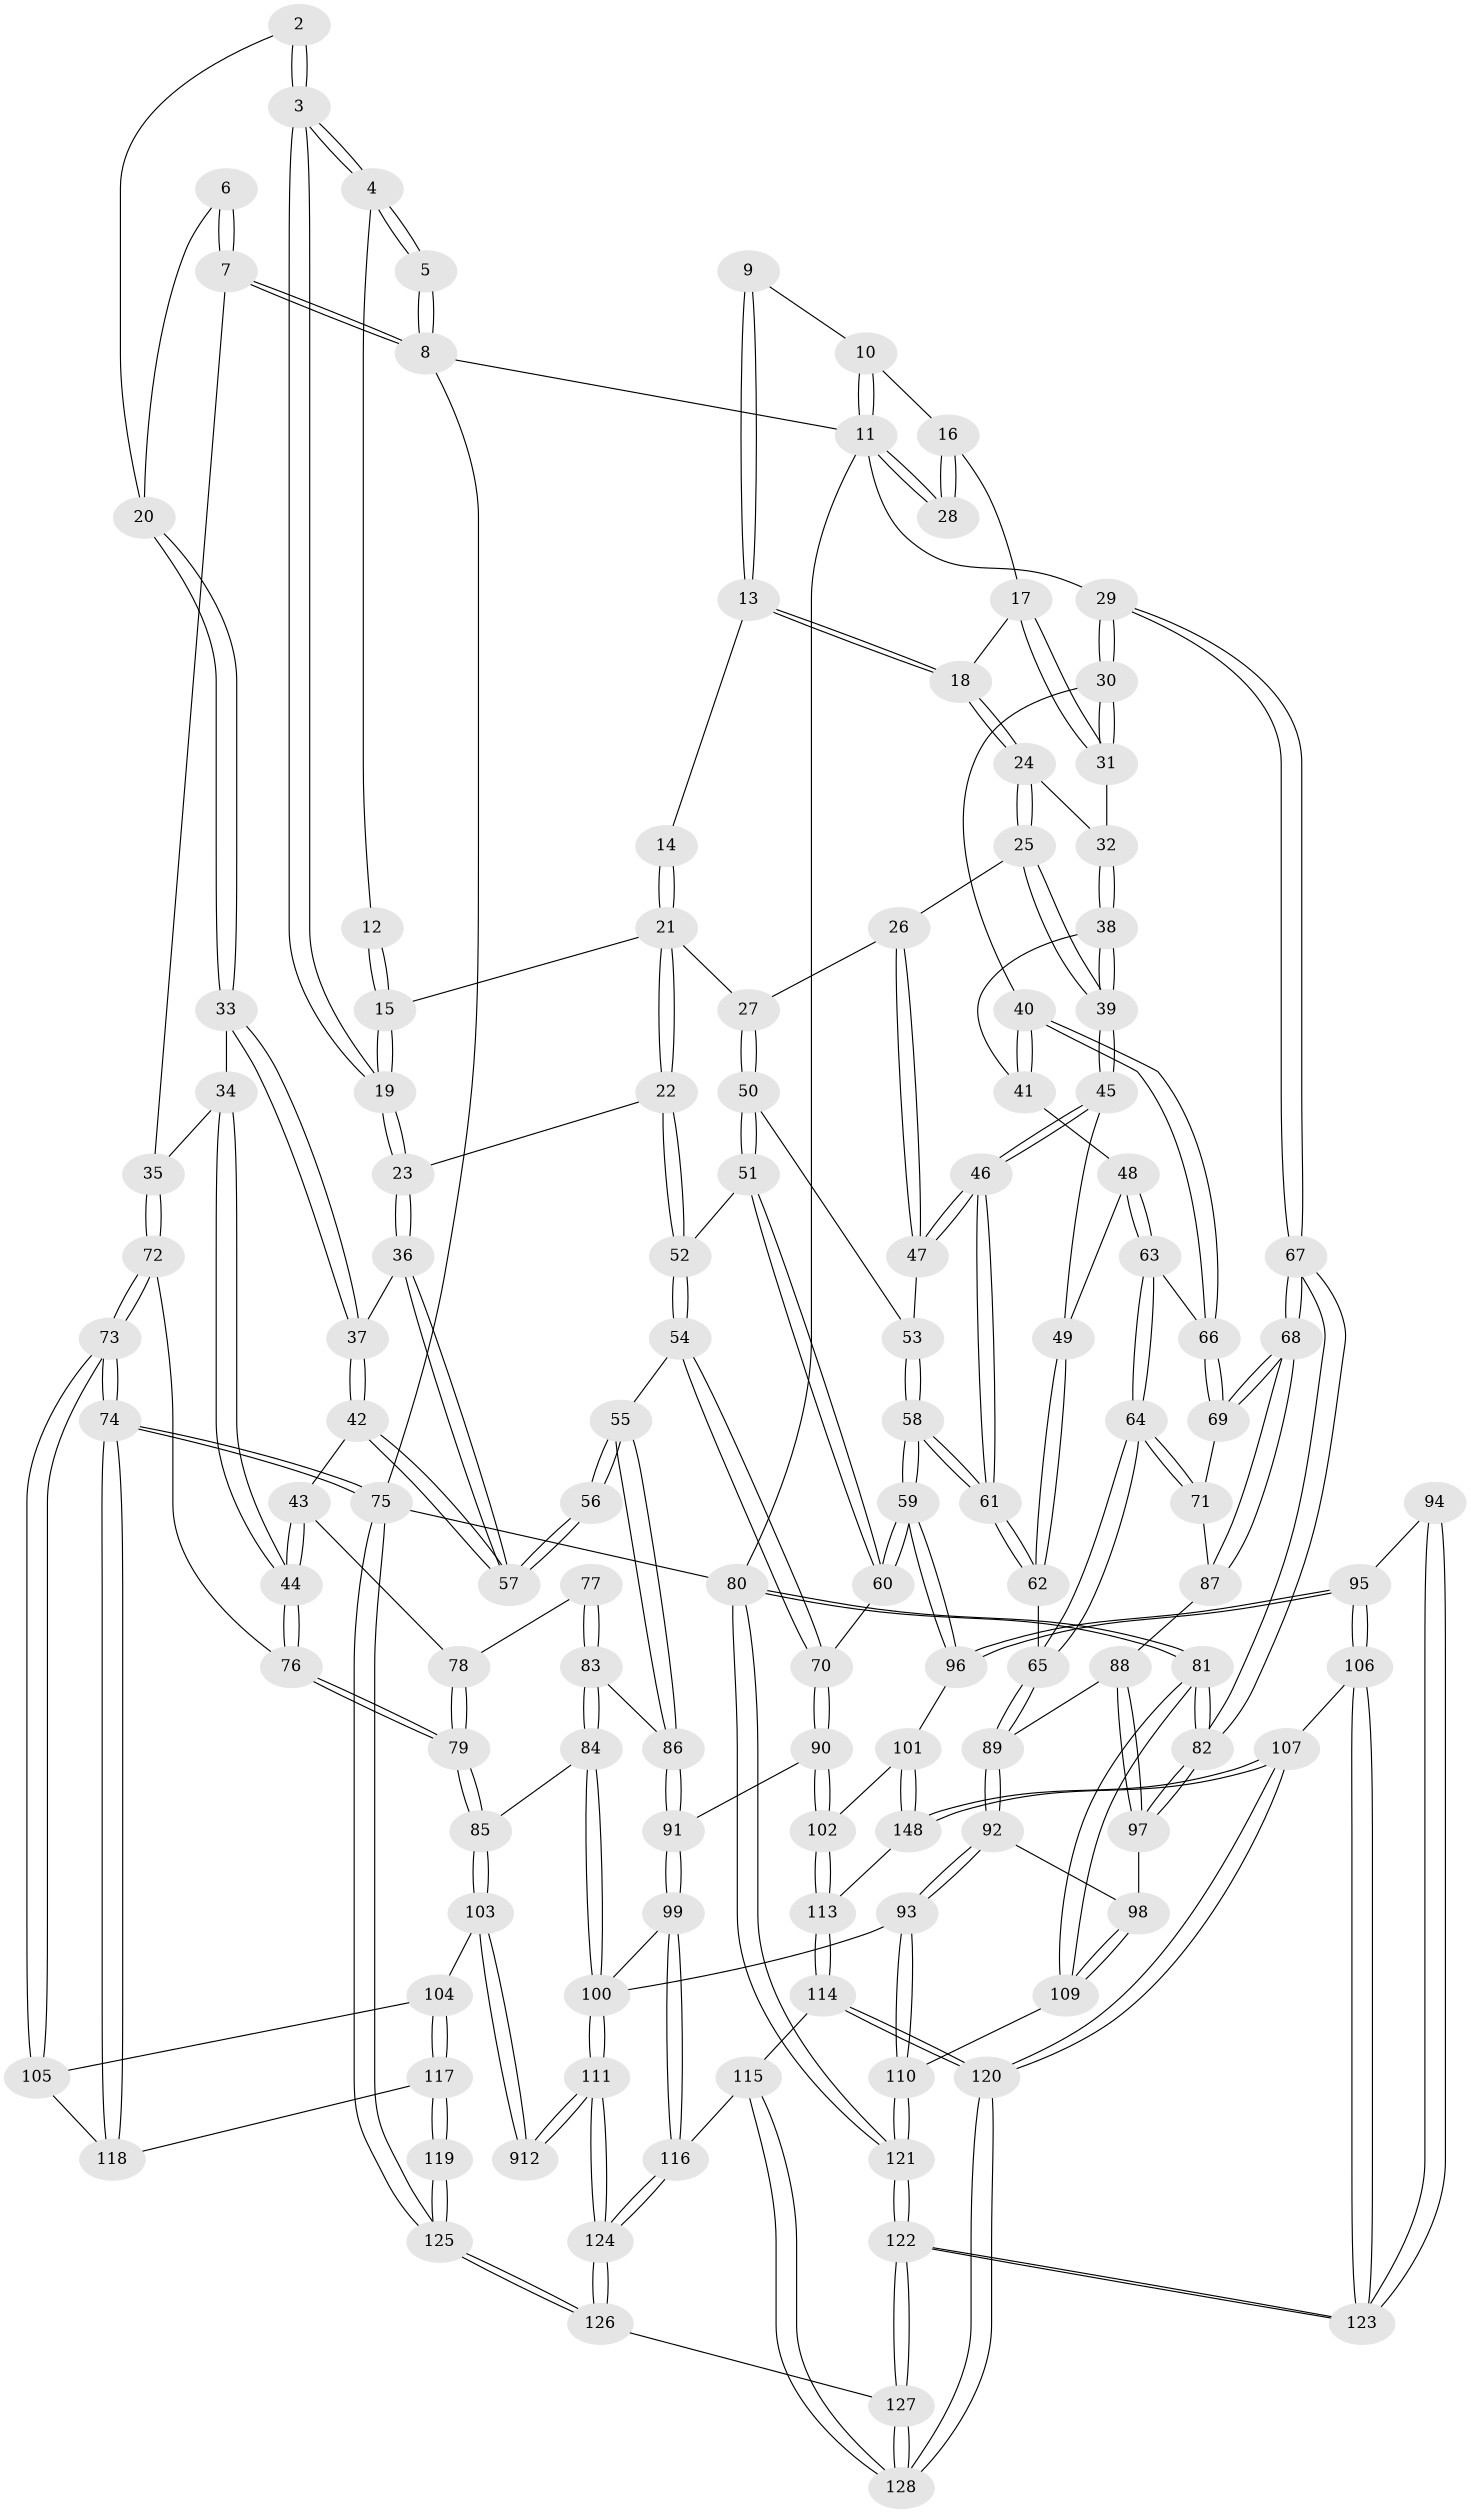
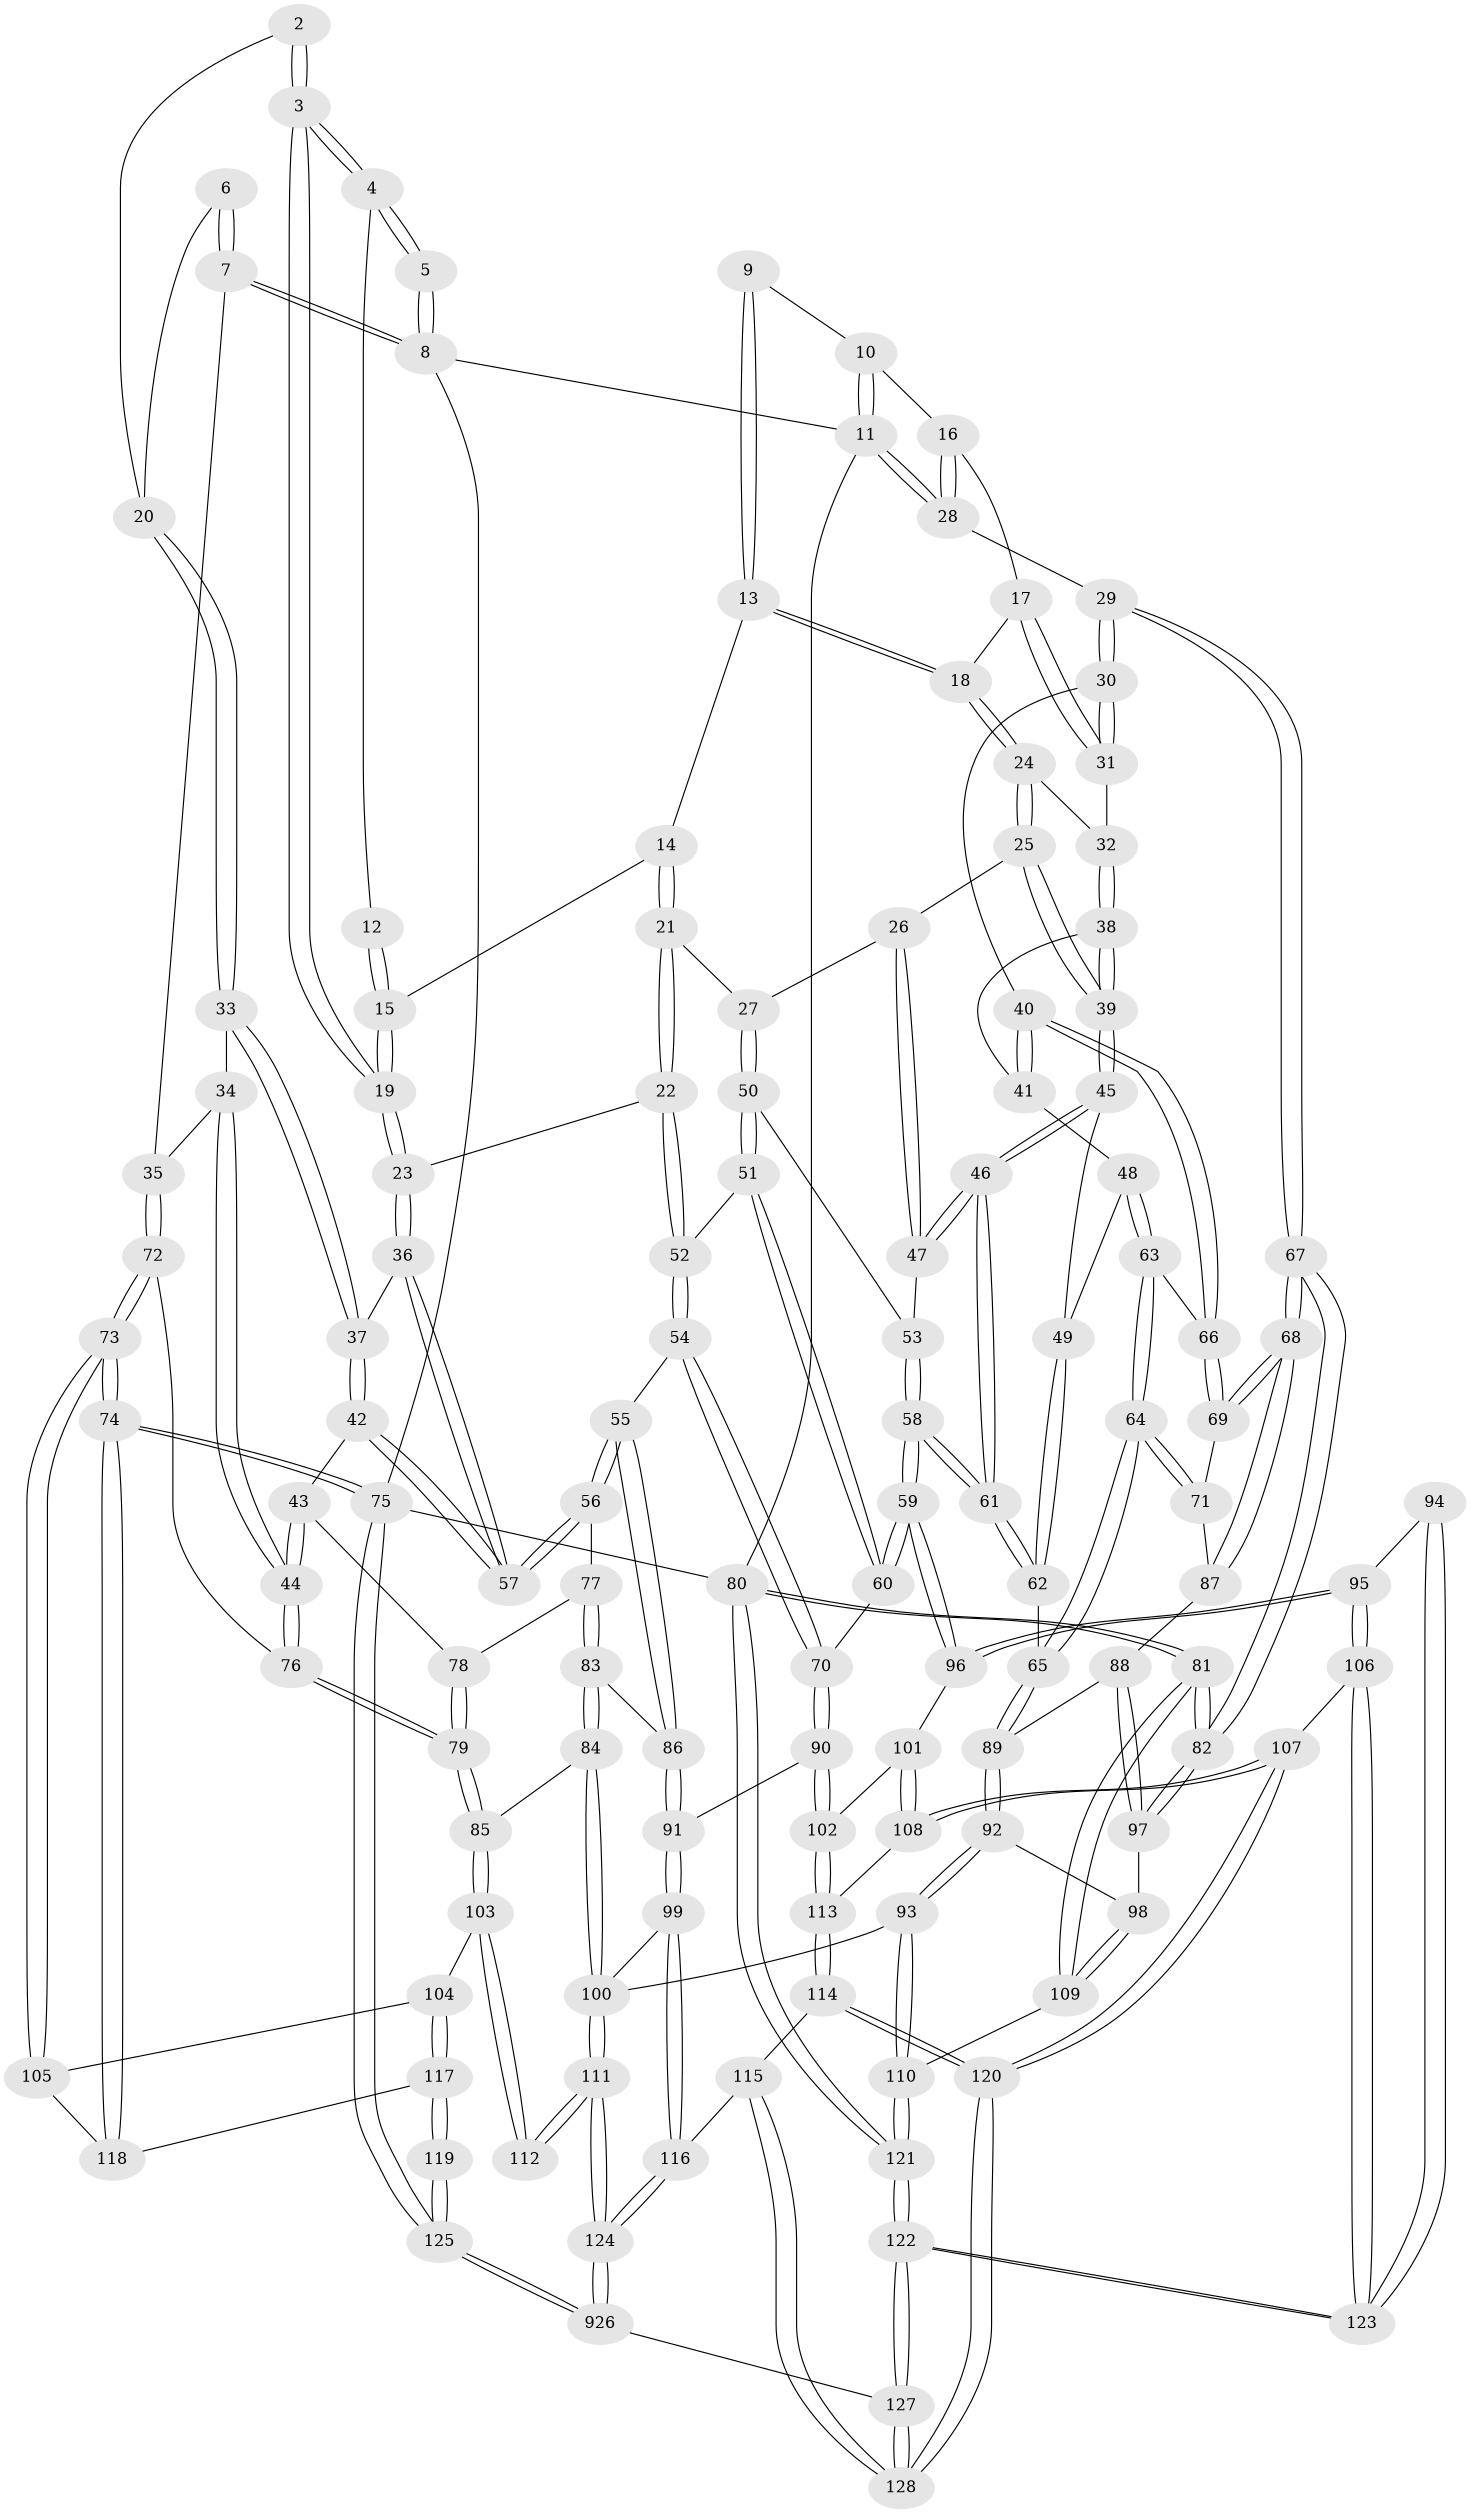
(947, 562) -> (1027, 559)
(526, 969) -> (526, 928)
none -> (591, 1544)
(908, 1831) -> (908, 1831)
(525, 2160) -> (525, 2160)
(600, 2324) -> (600, 2324)
